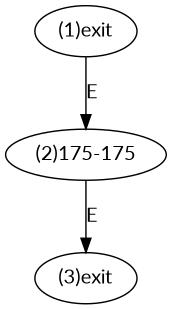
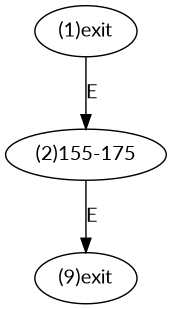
(86, 155) -> (86, 155)
(86, 278) -> (86, 278)
